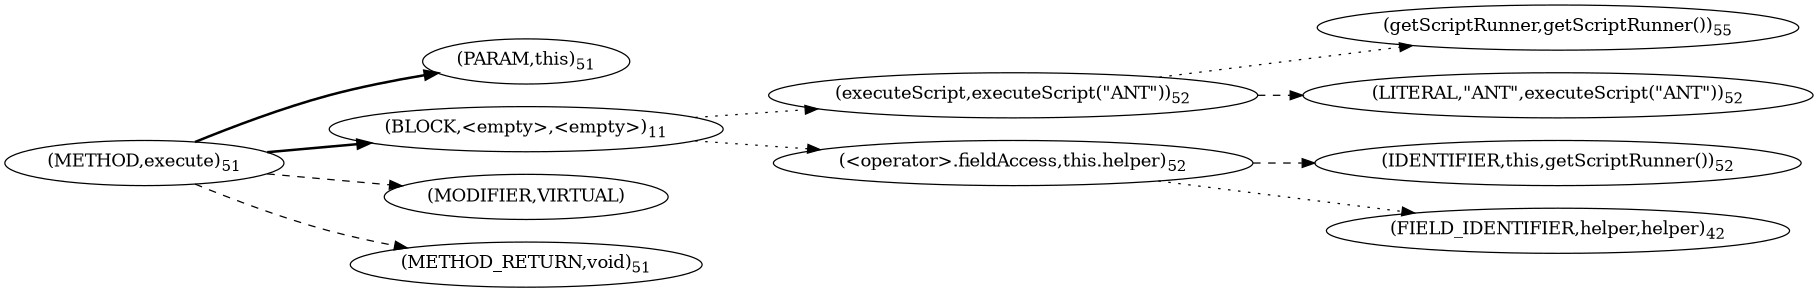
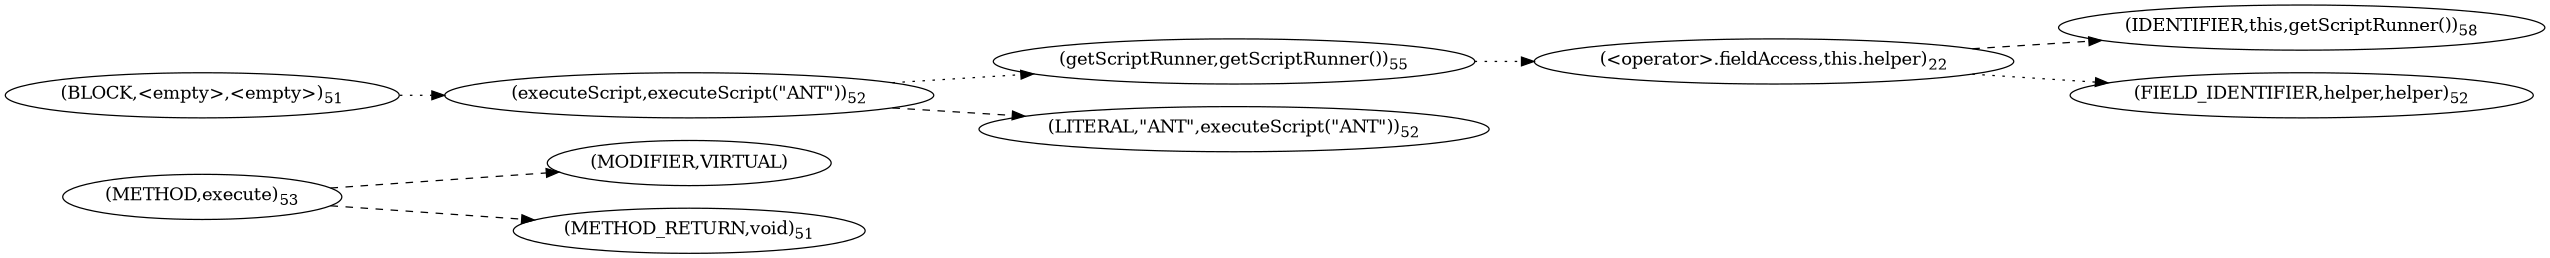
(526, 61) -> none
(658, 127) -> (334, 93)
(751, 145) -> (1498, 61)
(312, 148) -> none
(232, 161) -> (289, 195)
(1177, 161) -> (1938, 60)
(1725, 161) -> (2469, 26)
(1716, 229) -> (2460, 93)
